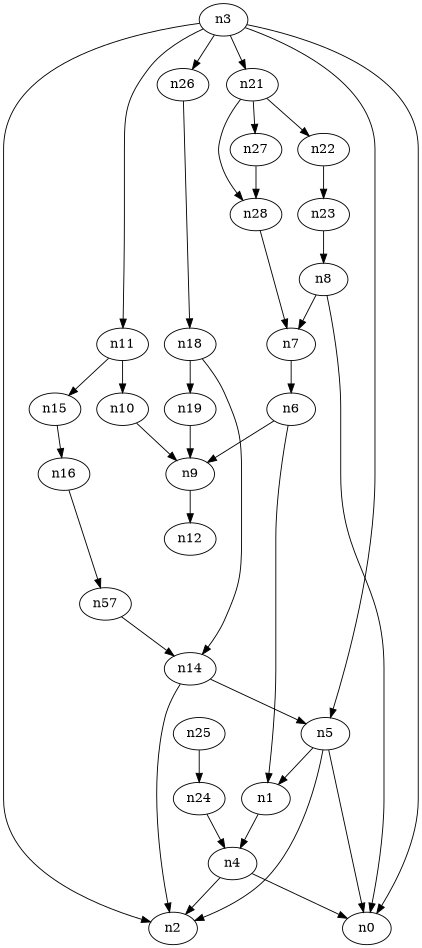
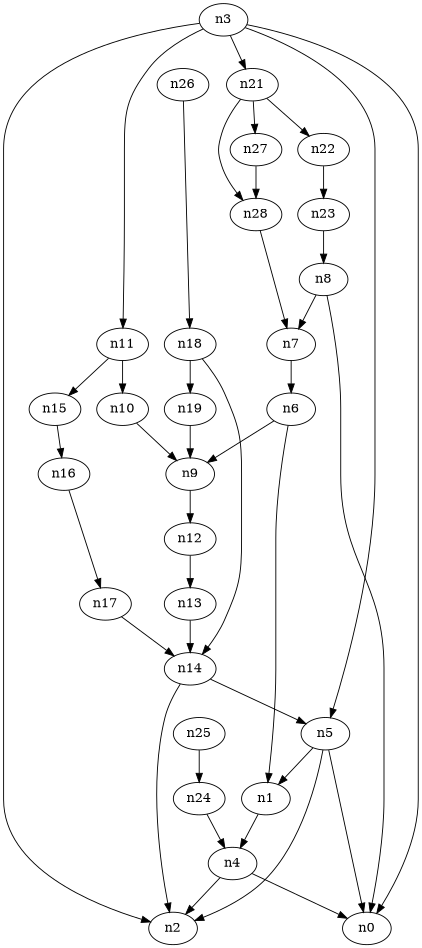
(206, 48) -> none
(105, 604) -> (105, 604)
none -> (190, 604)
